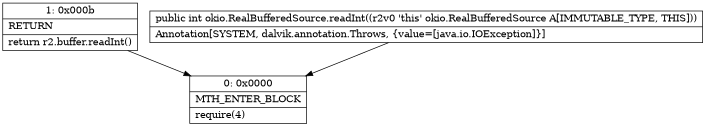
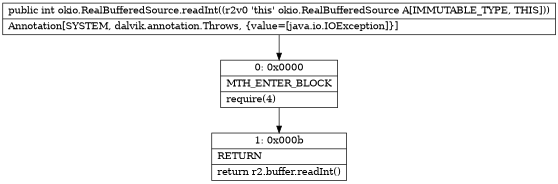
(156, 62) -> (279, 117)
